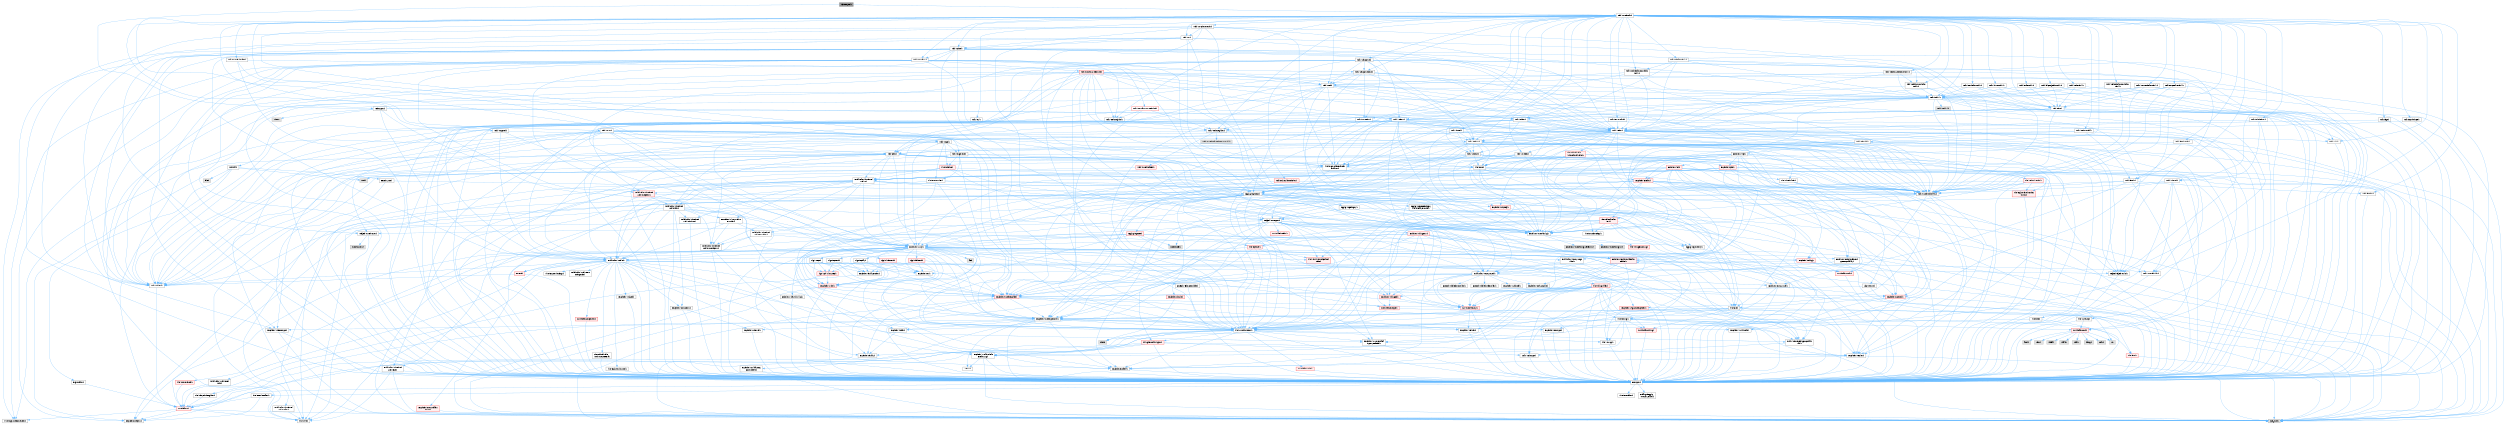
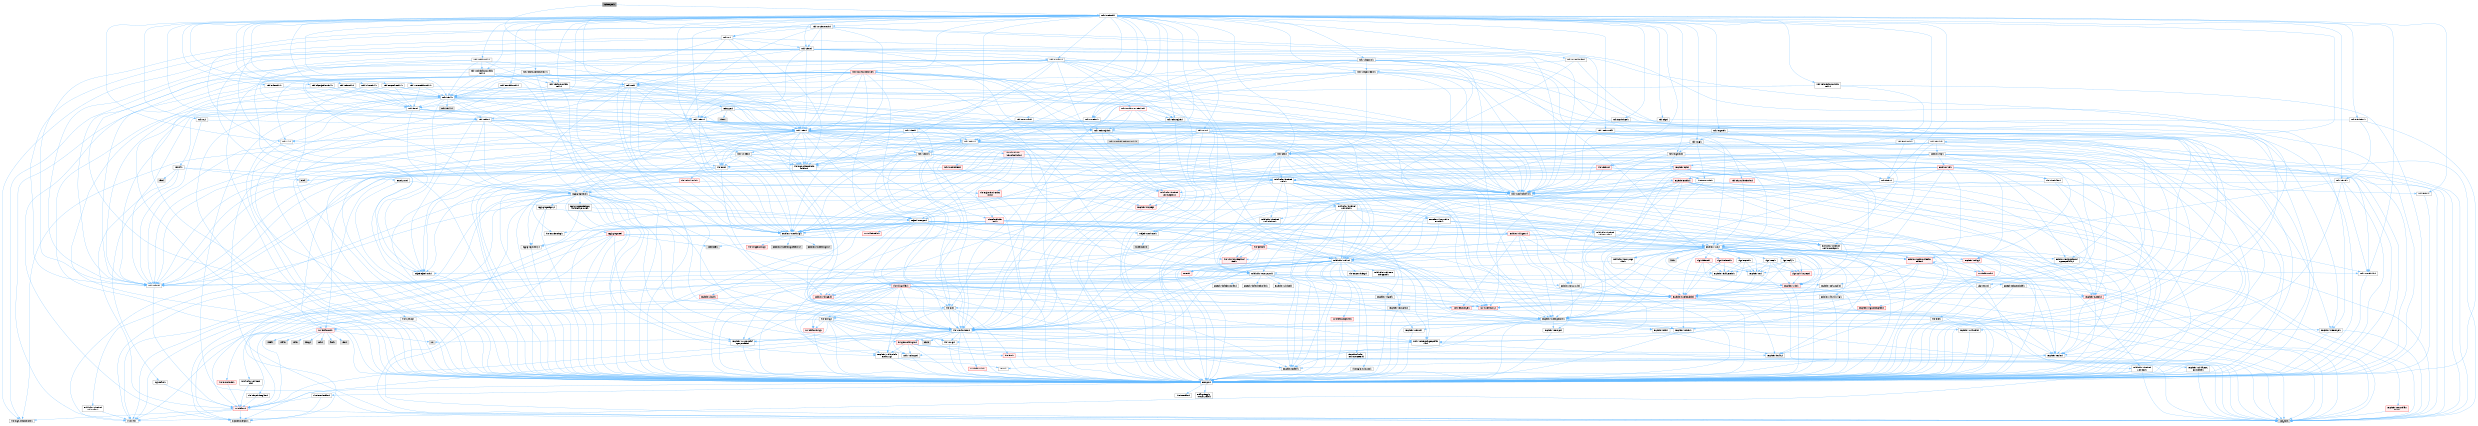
(970, 260) -> (1673, 260)
(759, 267) -> (2169, 222)
